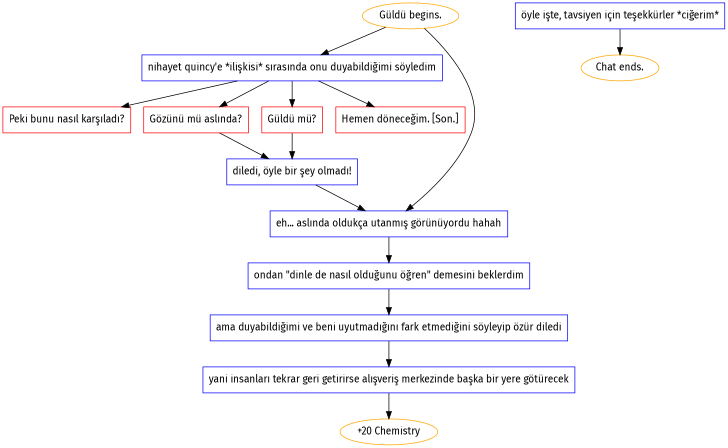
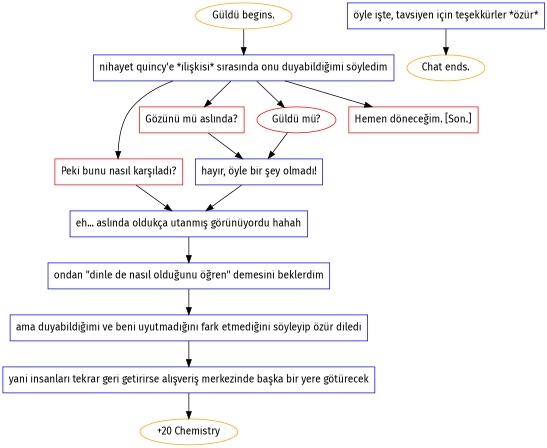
(620, 16) -> (446, 16)
(292, 120) -> (296, 120)
(474, 120) -> (151, 196)
(292, 172) -> (259, 172)
